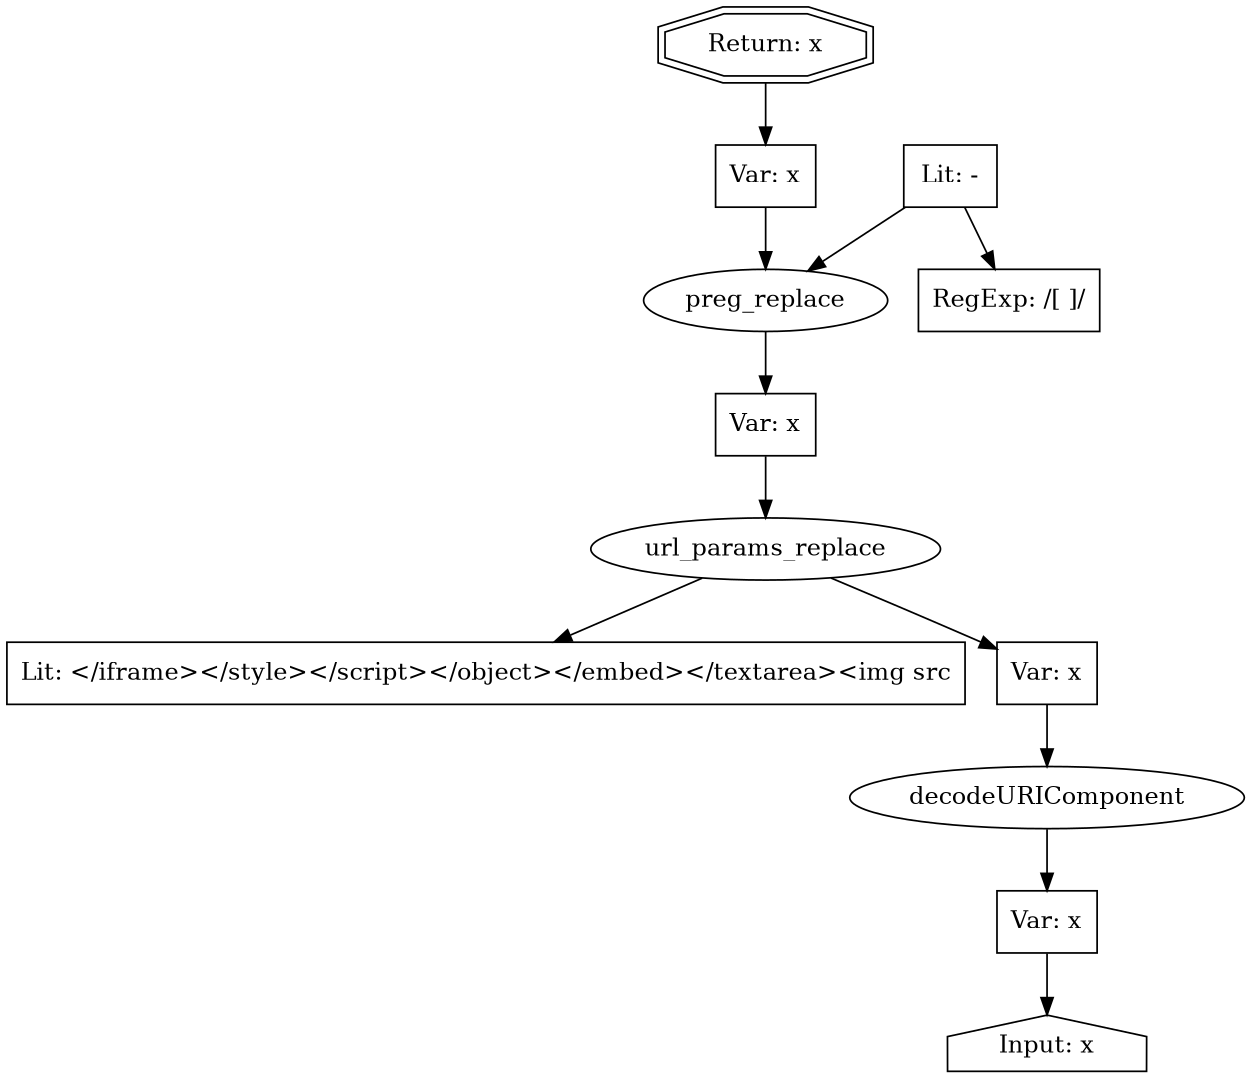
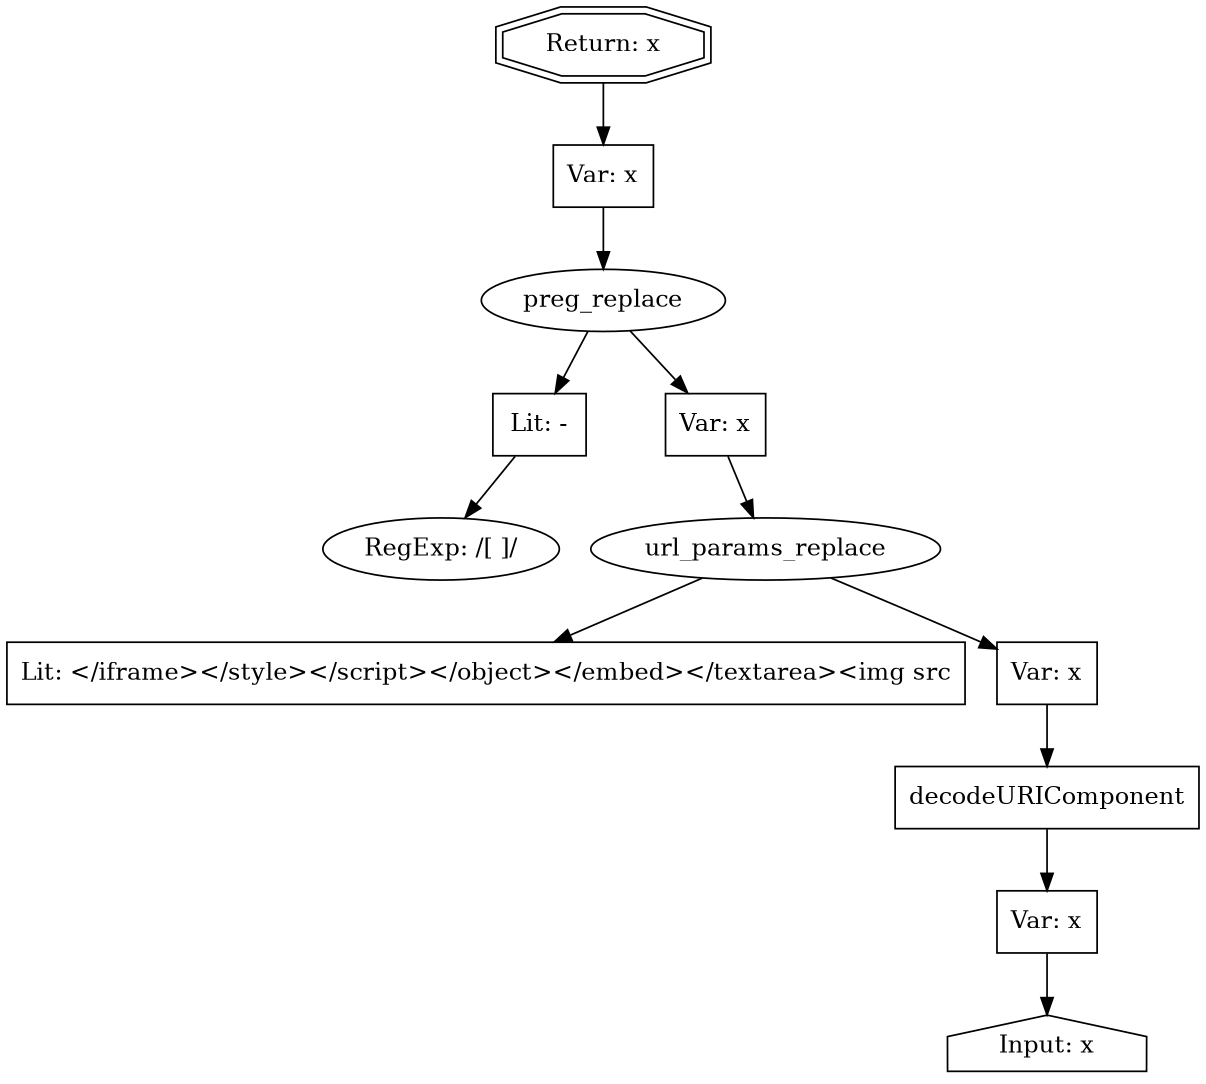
(864, 234) -> (576, 355)
(1009, 300) -> (441, 549)
(1047, 798) -> (1047, 798)
